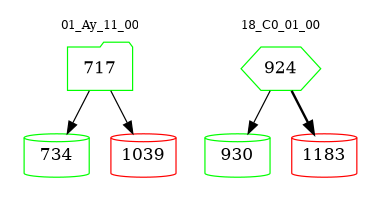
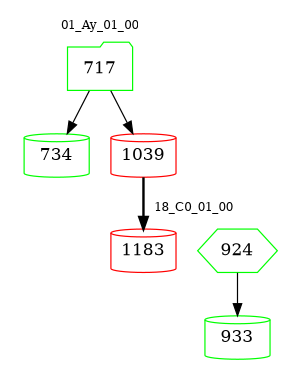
(100, 26) -> (100, 26)
(300, 107) -> (143, 204)
(237, 156) -> (237, 338)
